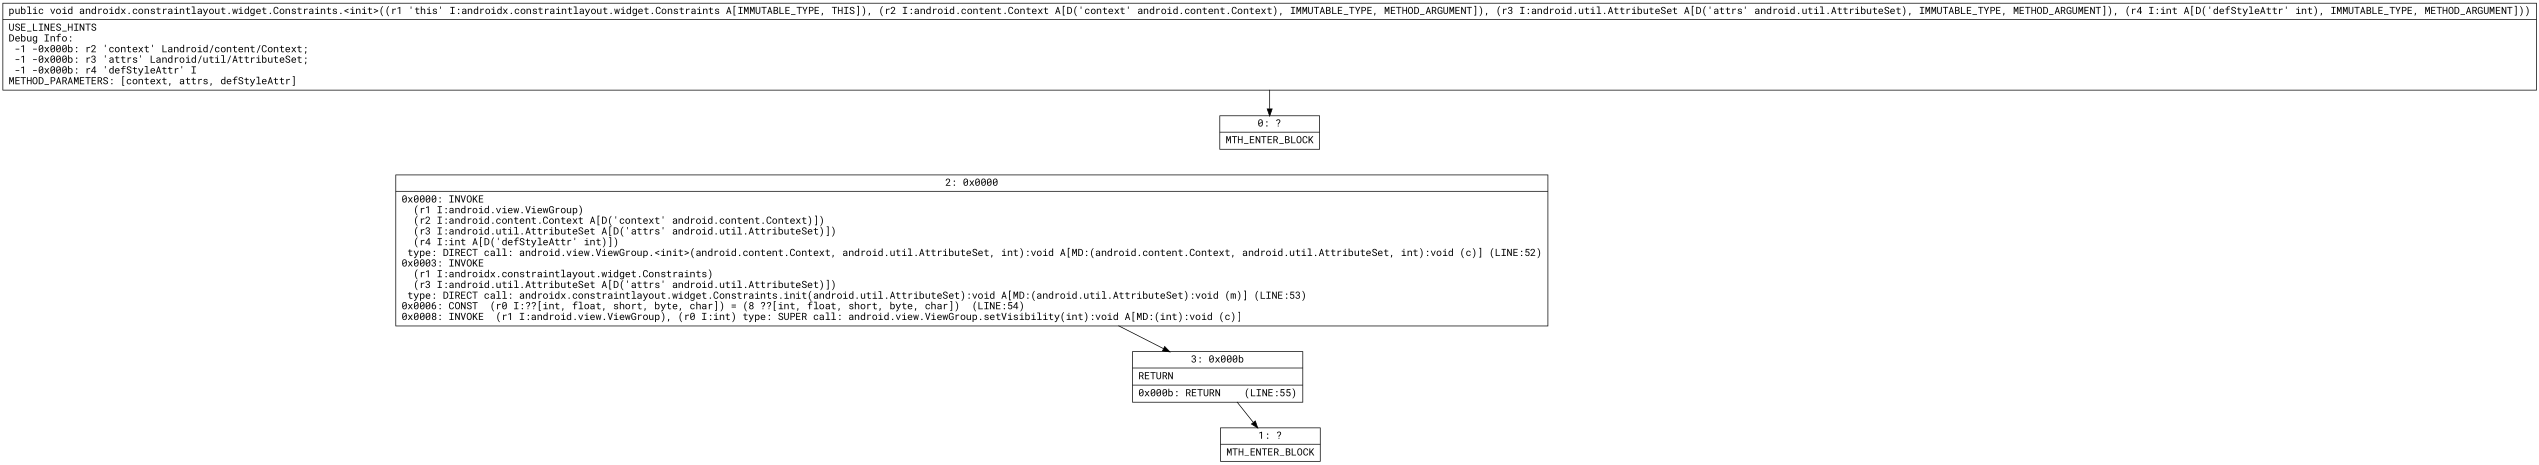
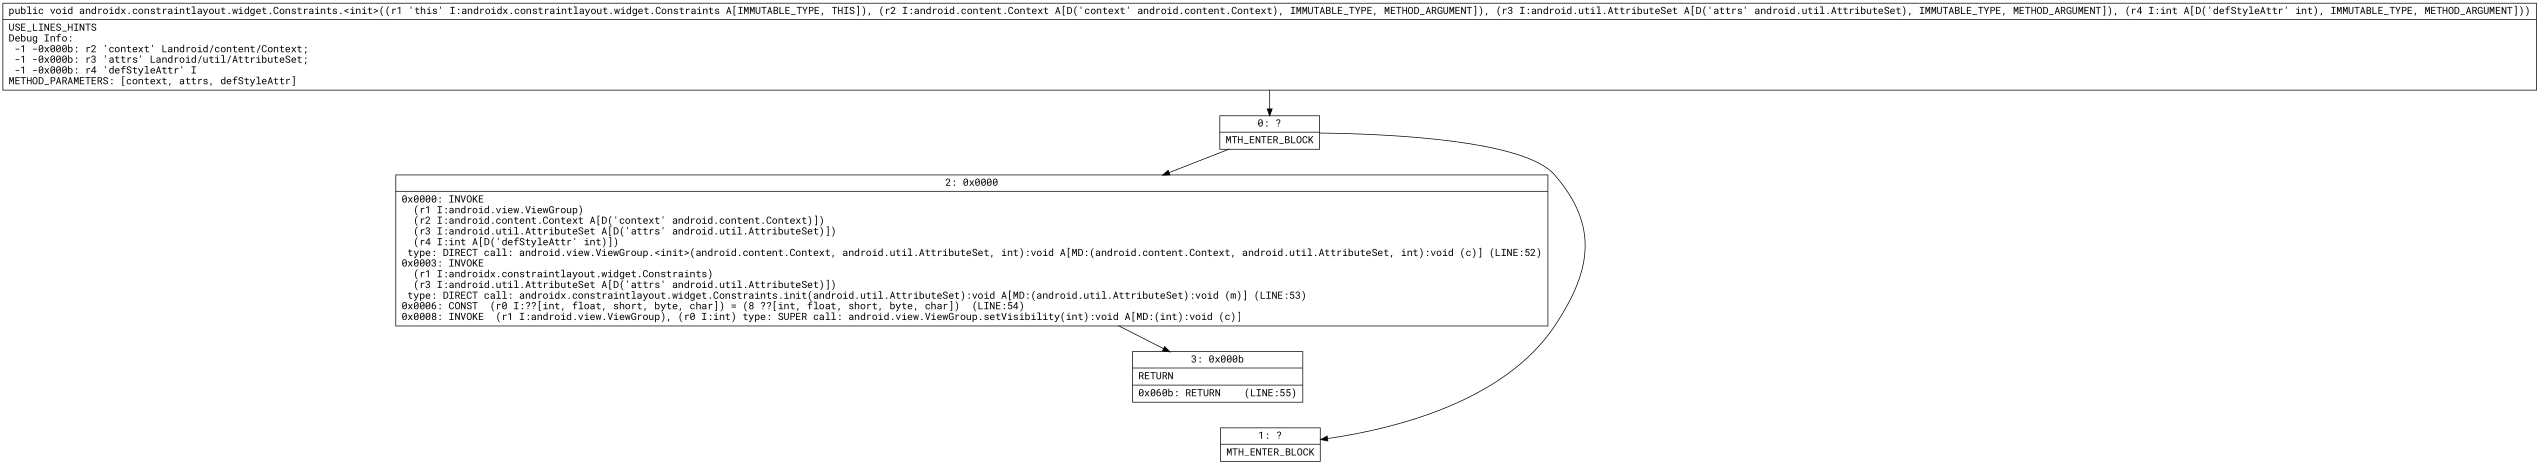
none -> (1199, 161)
(1218, 393) -> (1218, 393)
(1245, 412) -> (1584, 259)
